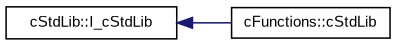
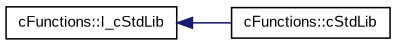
(91, 23) -> (91, 23)
